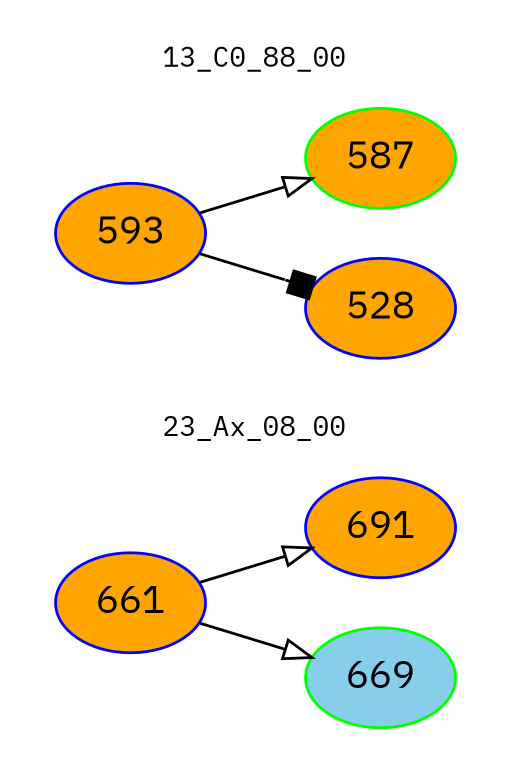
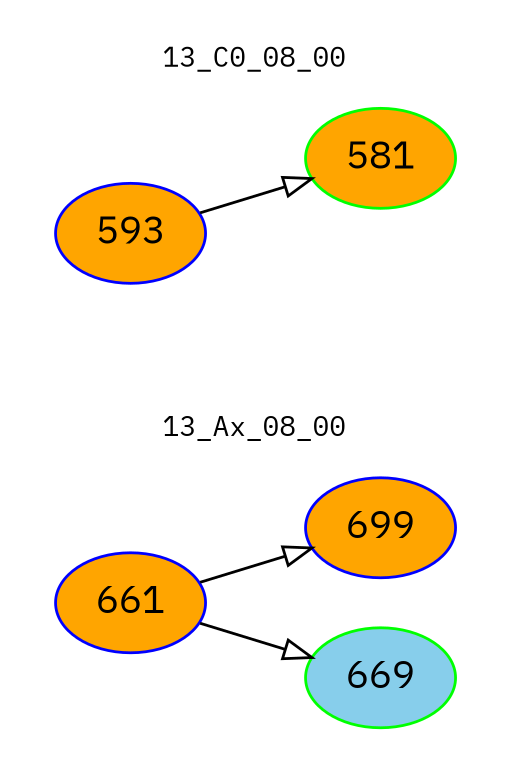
(256, 60) -> (256, 60)
(381, 158) -> (381, 158)
(381, 308) -> none
(256, 429) -> (256, 429)
(381, 528) -> (381, 528)
